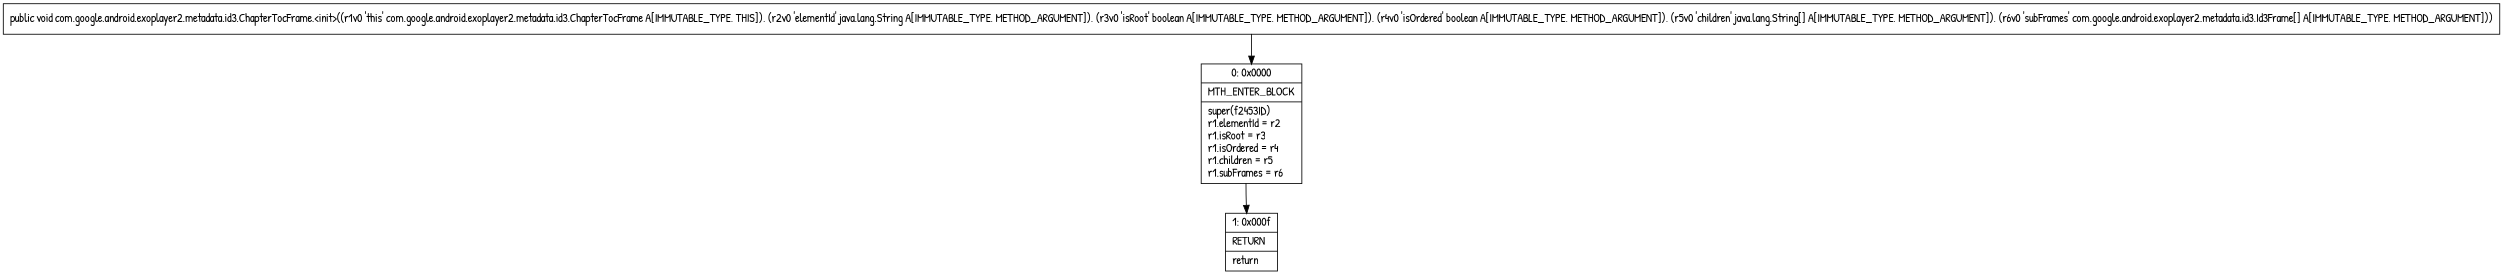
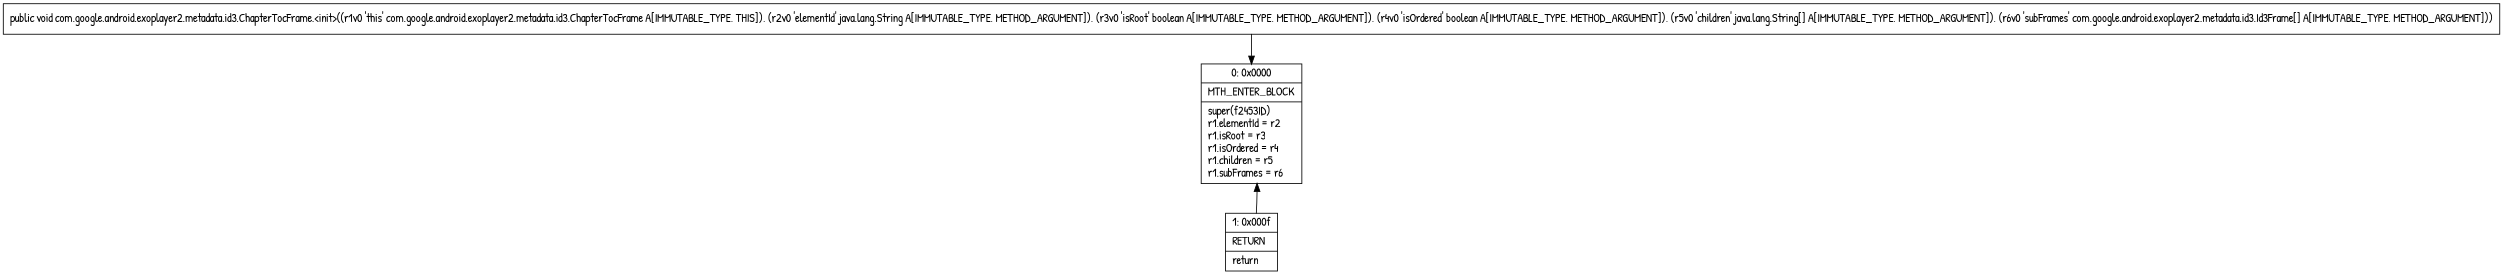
(1246, 194) -> (1257, 203)
